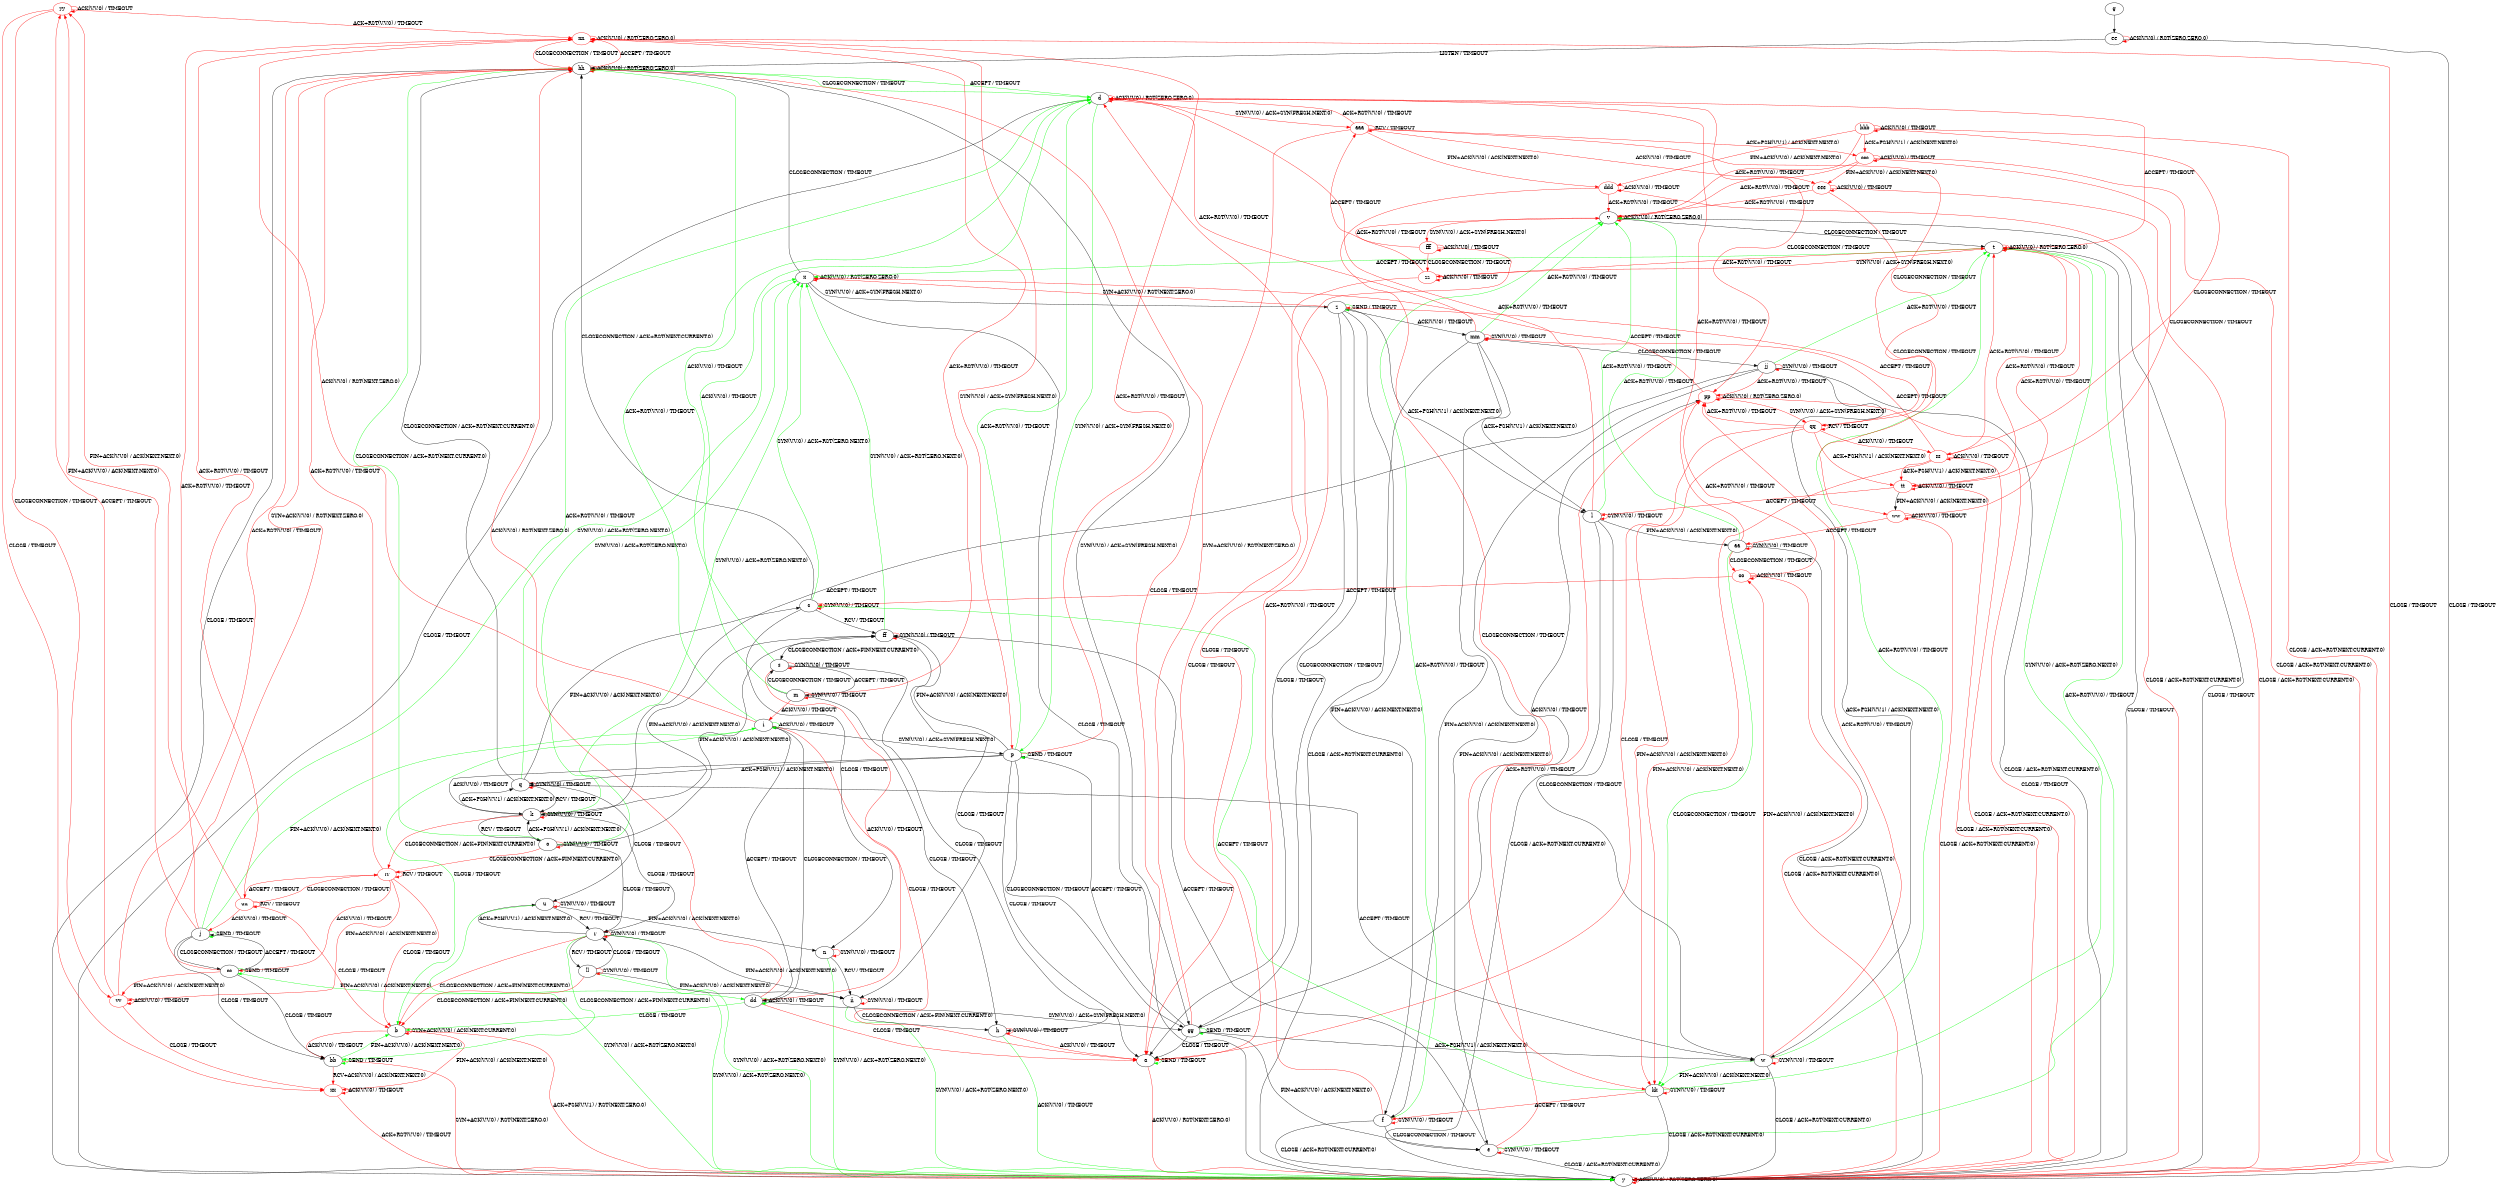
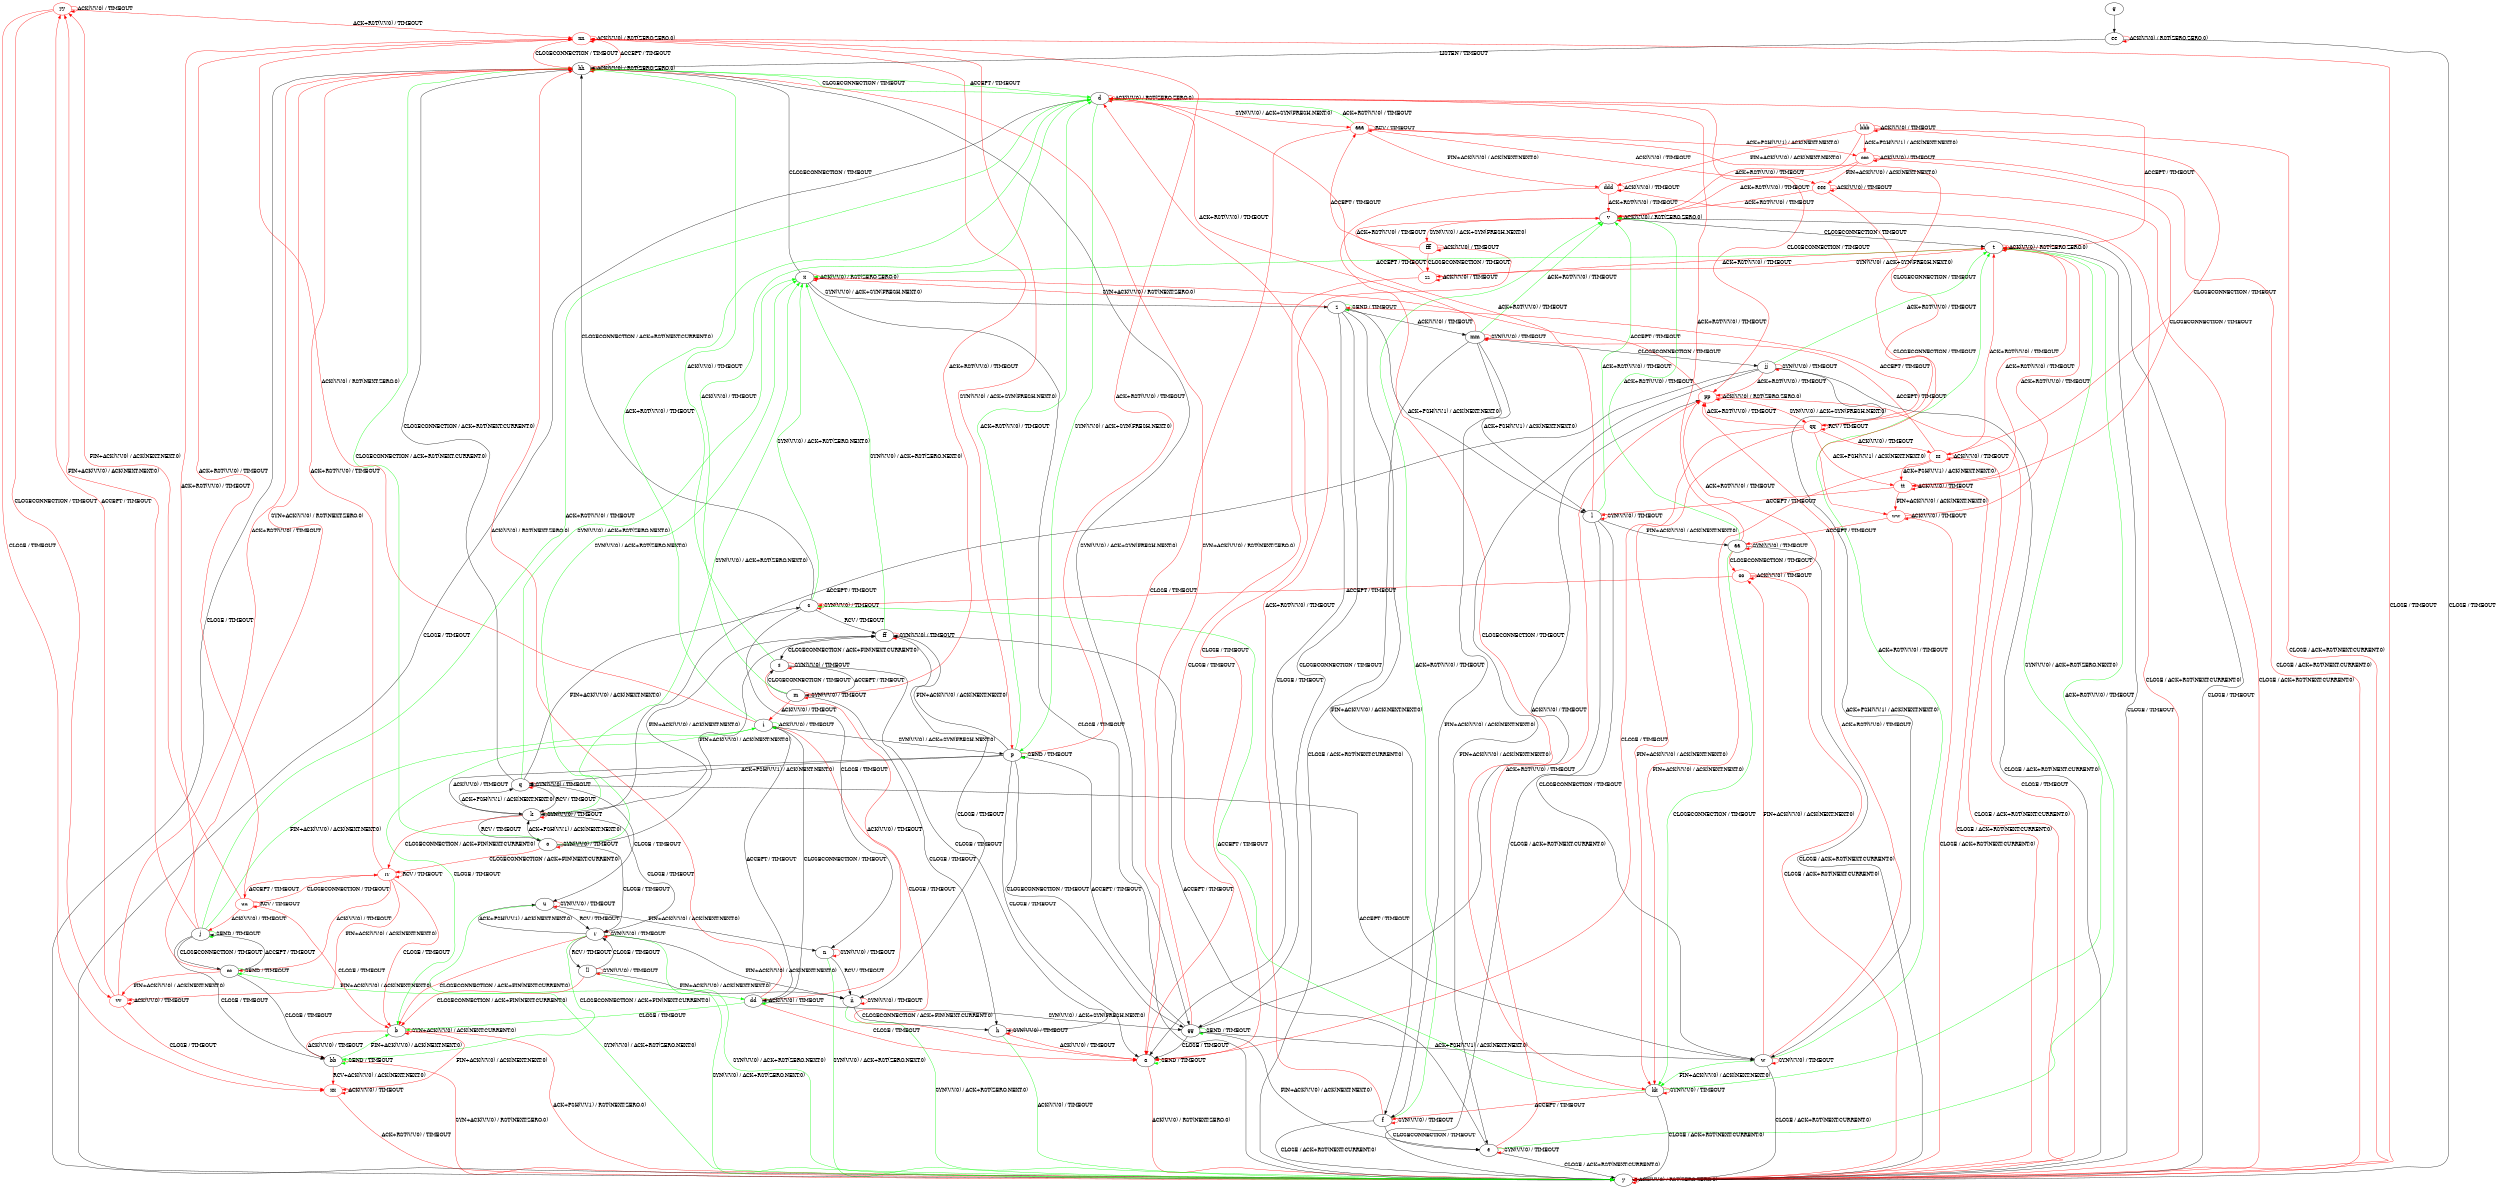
(1235, 103) -> (1235, 103)
(1896, 499) -> (1896, 499)
